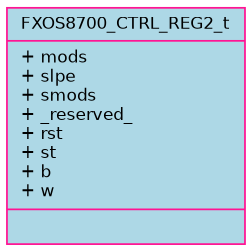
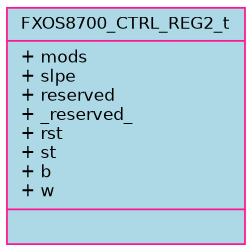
(59, 96) -> (69, 96)
